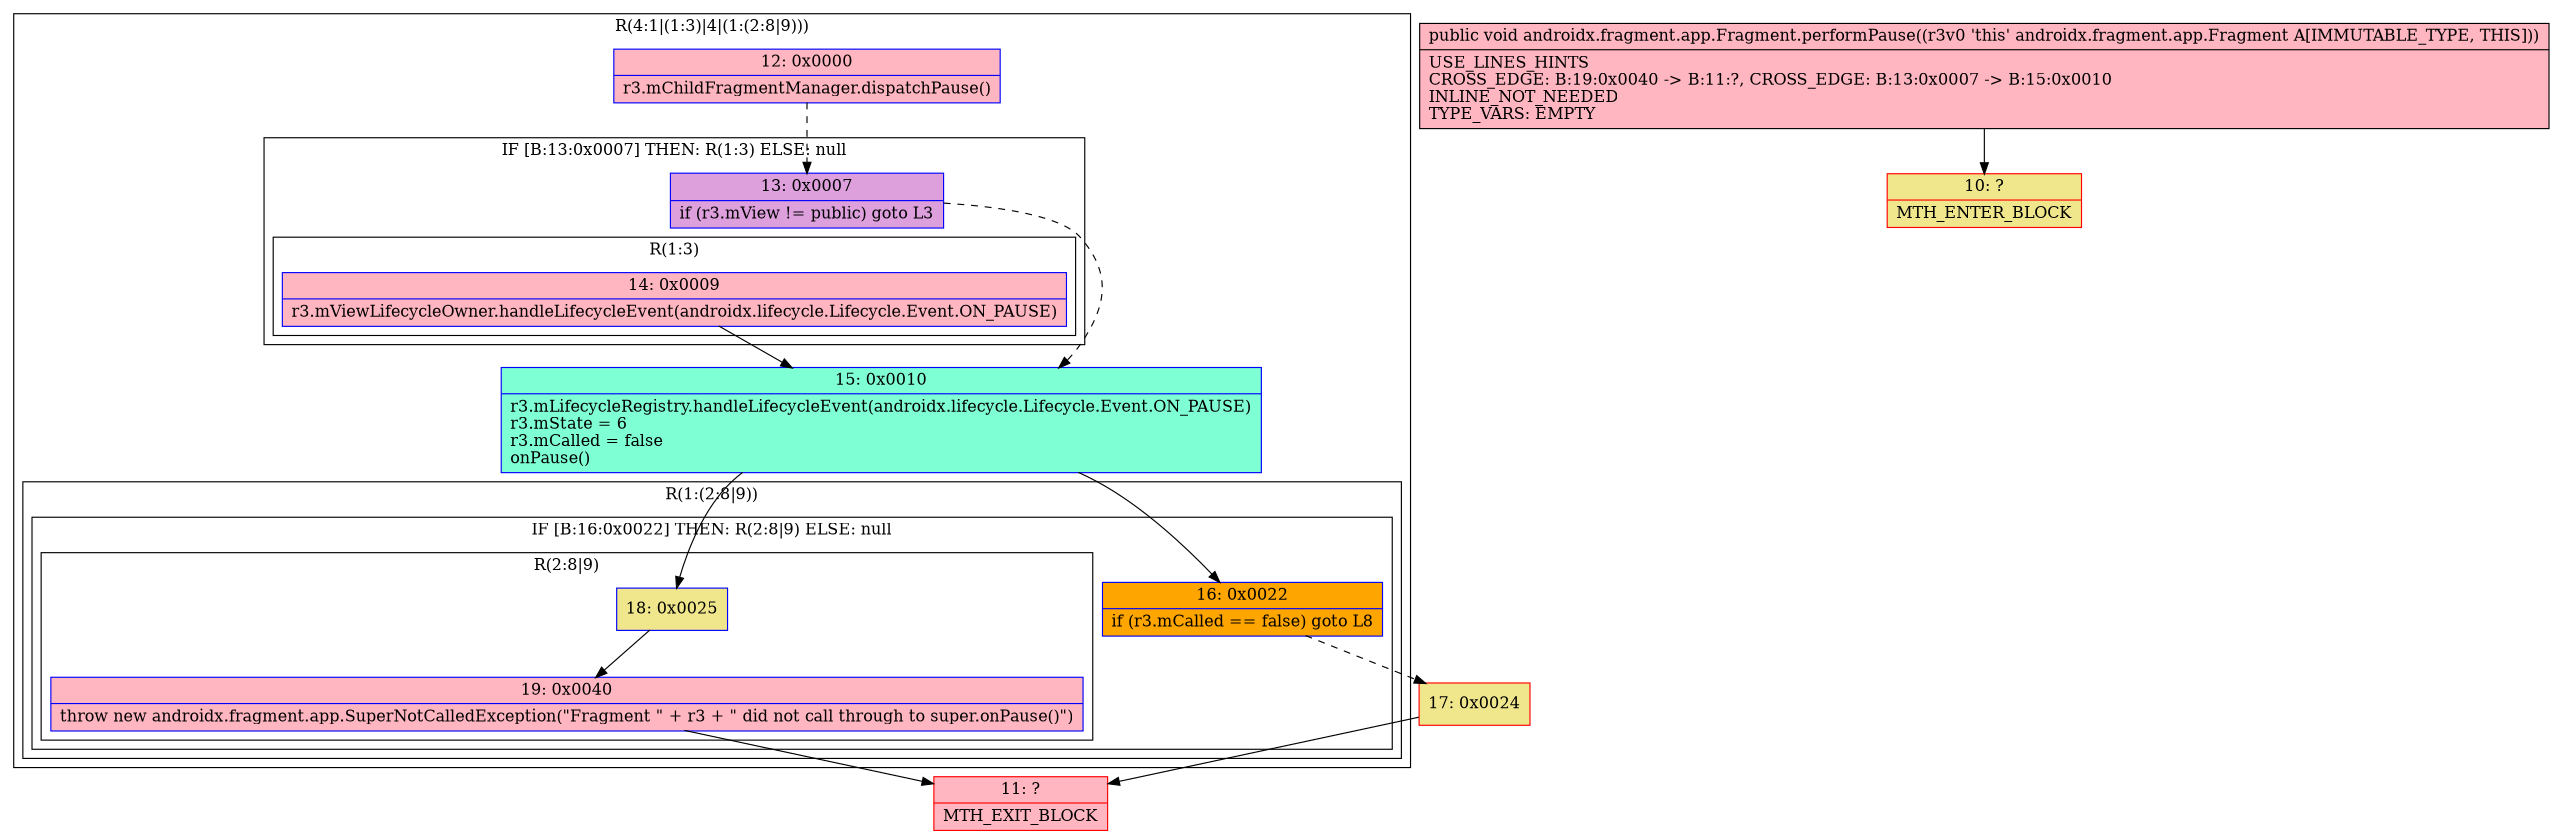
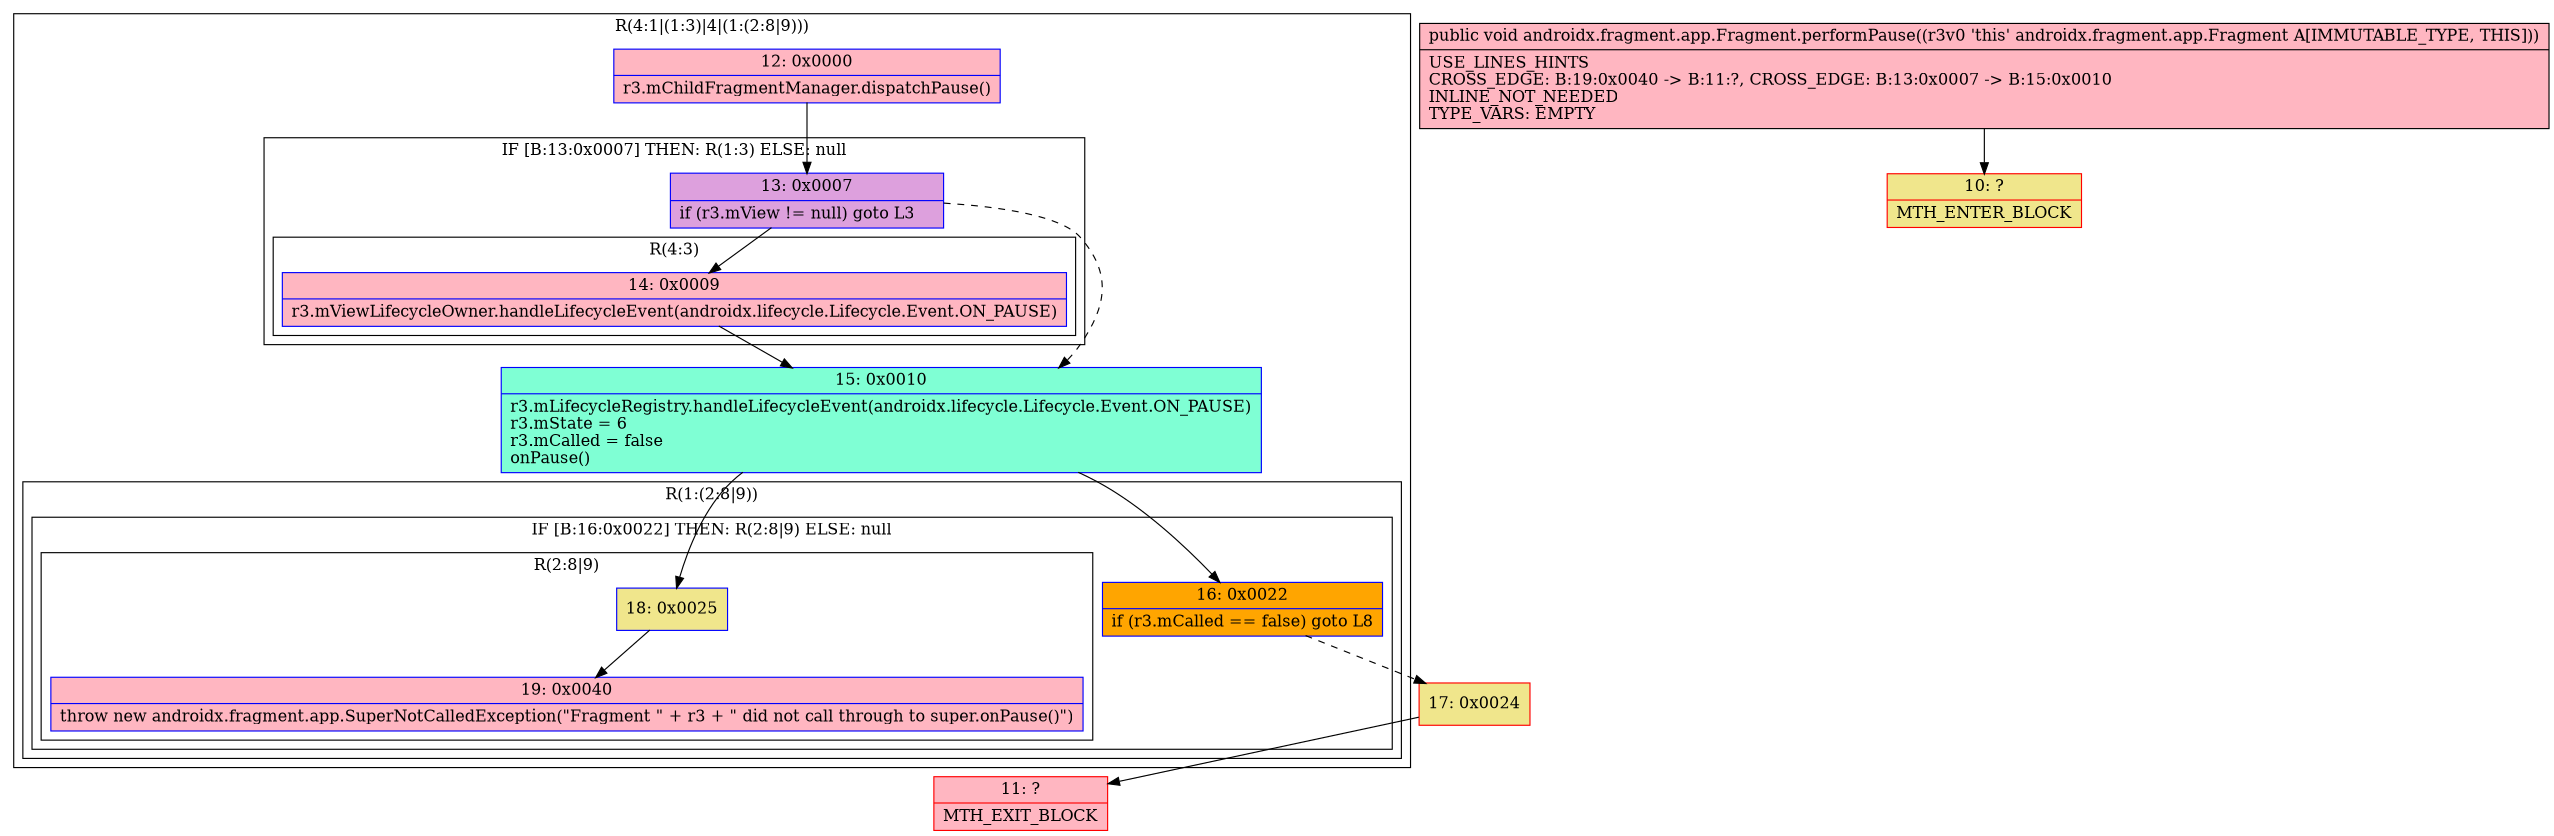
(807, 129) -> (807, 129)
(807, 214) -> (797, 214)
none -> (745, 247)
(674, 250) -> (674, 250)
(803, 756) -> none
